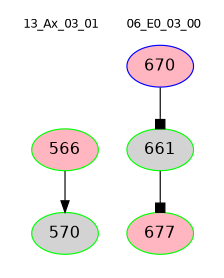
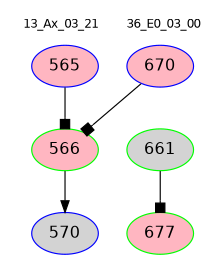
(61, 25) -> (61, 25)
(164, 25) -> (164, 25)
none -> (65, 66)
(160, 102) -> (125, 97)
(65, 233) -> (65, 233)
